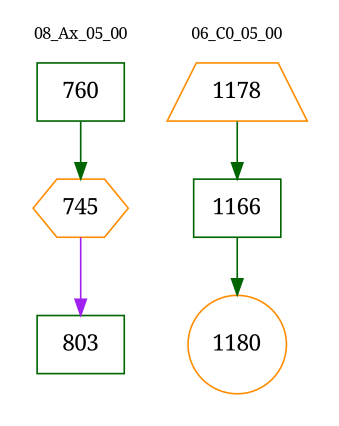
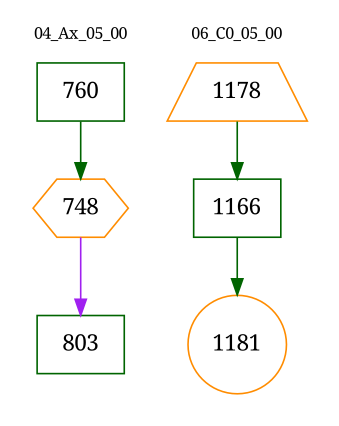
(81, 35) -> (81, 35)
(81, 208) -> (81, 208)
(237, 345) -> (237, 345)
